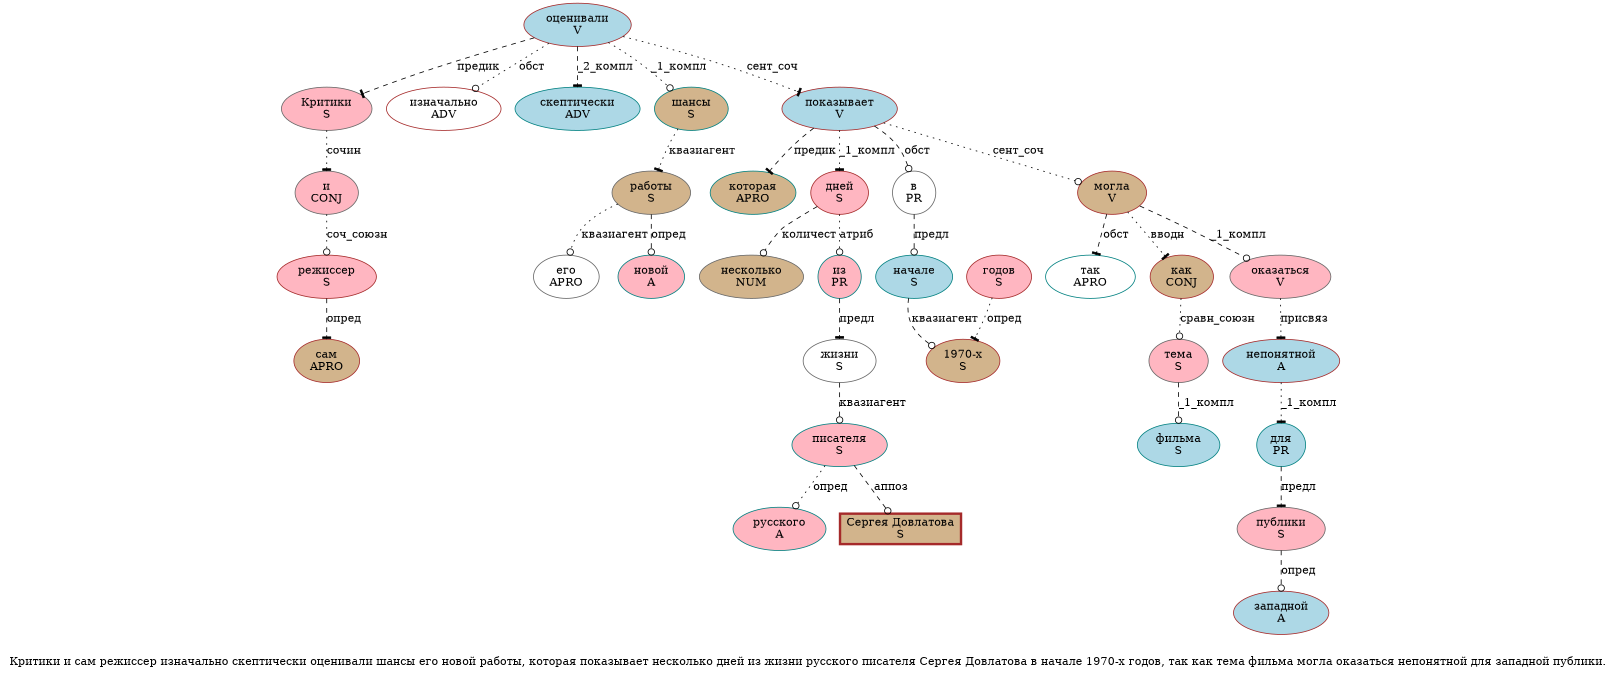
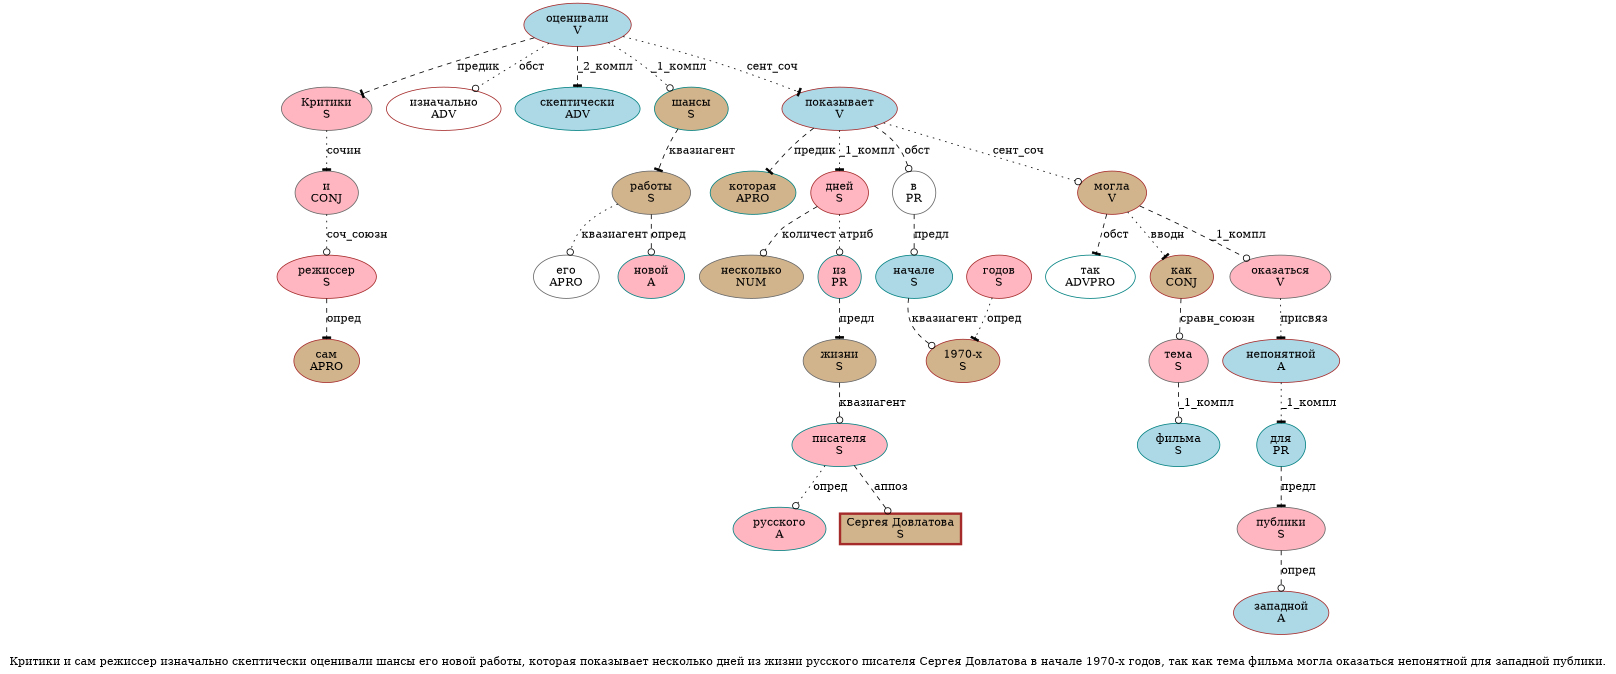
(668, 148) -> (668, 148)
(1090, 277) -> (1090, 277)
(1180, 315) -> (1180, 315)
(840, 361) -> (840, 361)
